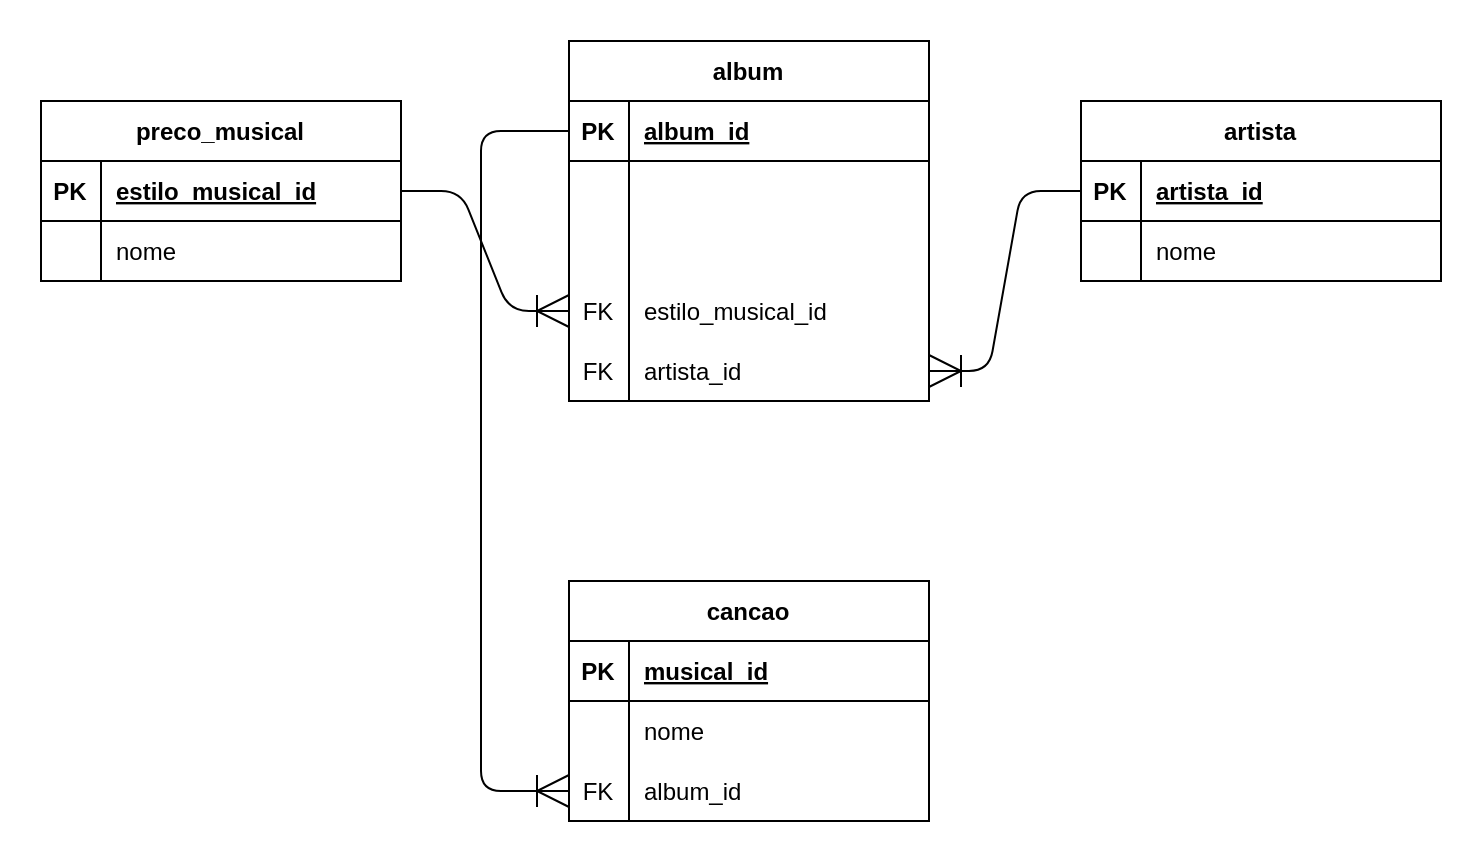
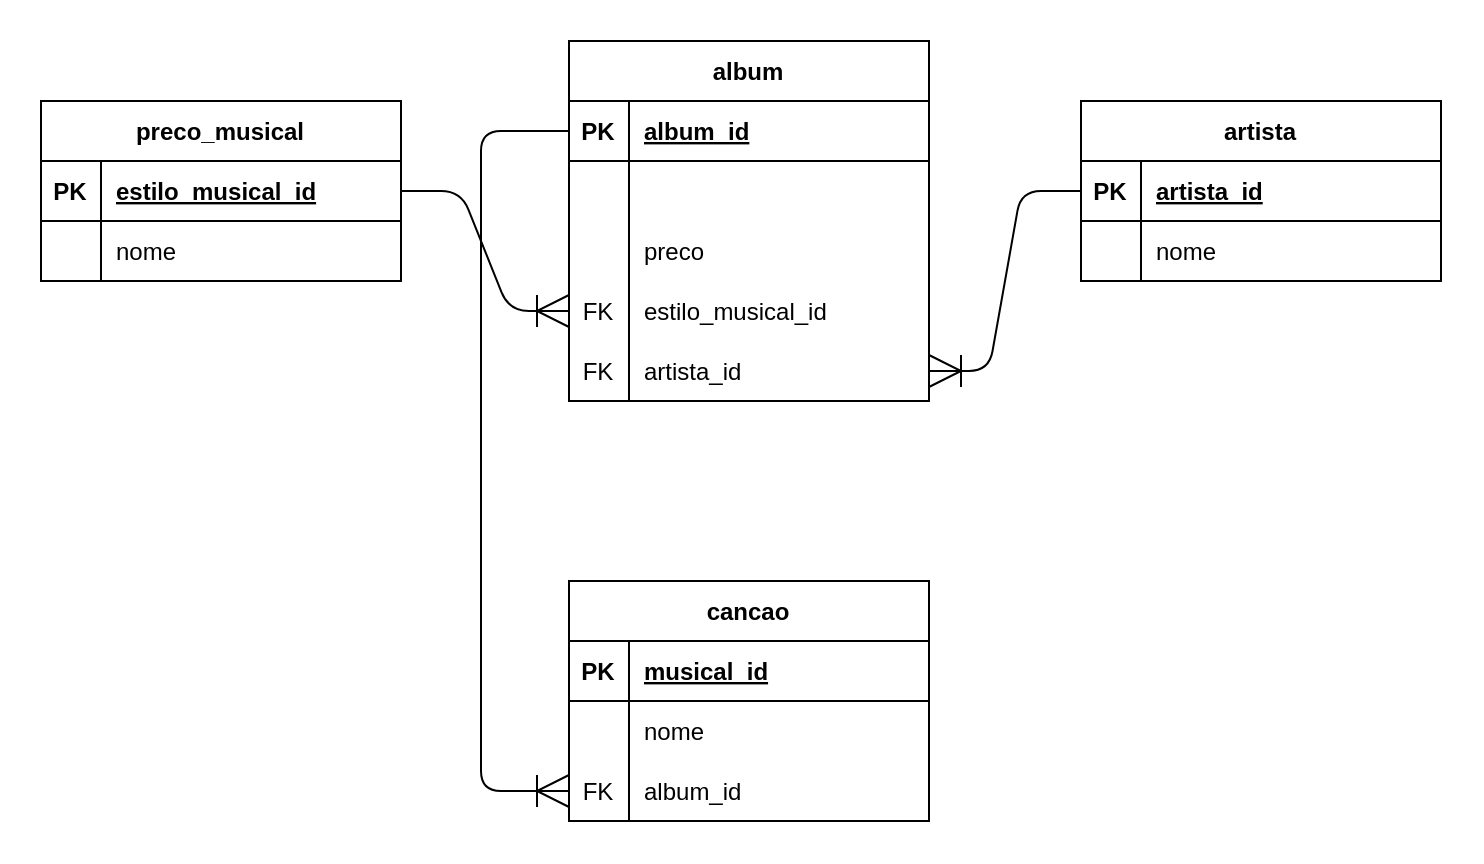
none -> (779, 251)
